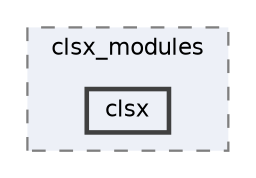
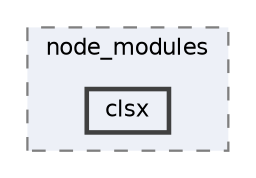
(128, 49) -> (128, 49)
